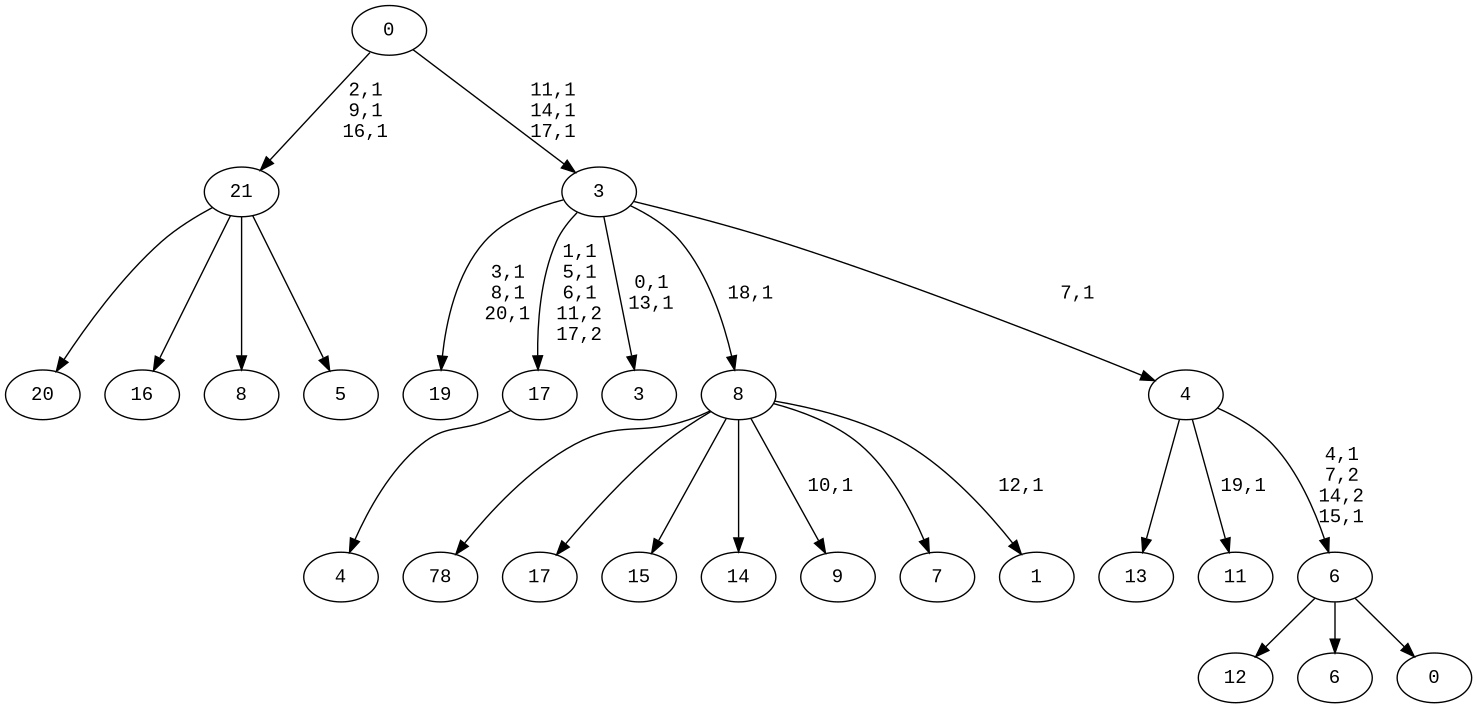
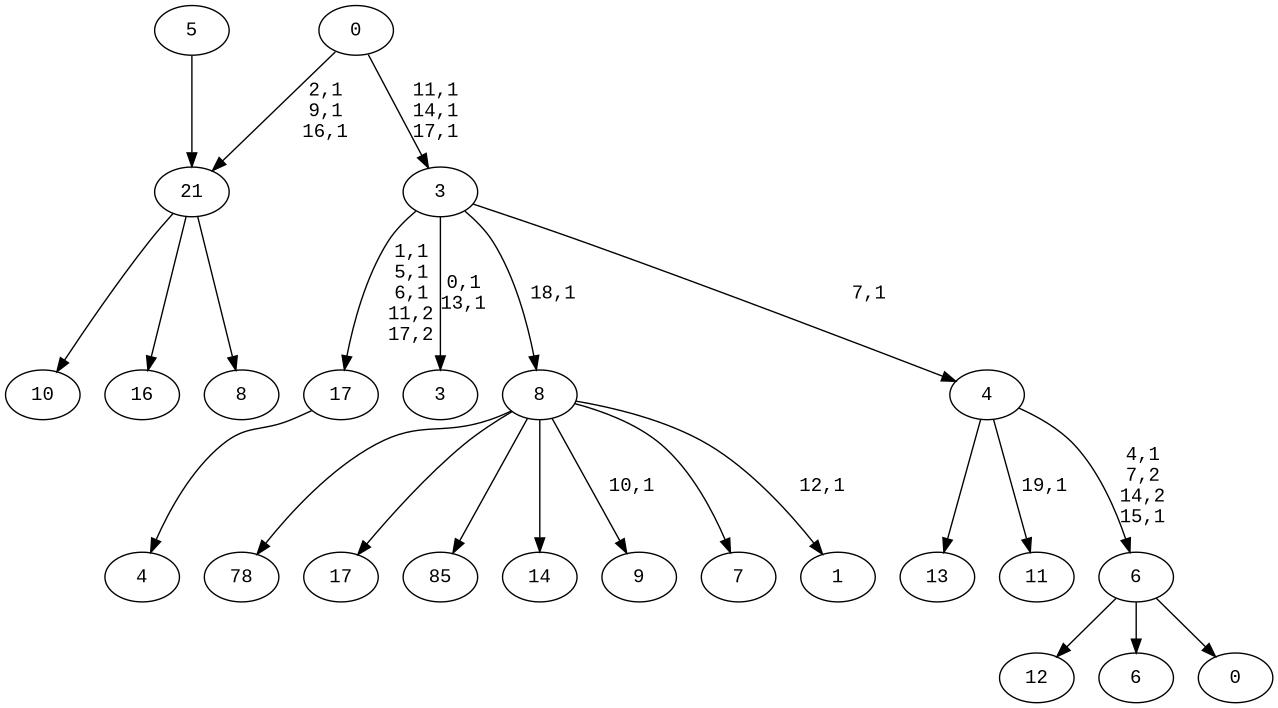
(288, 287) -> (192, 104)
(43, 395) -> (43, 395)
(440, 395) -> none
(639, 577) -> (440, 577)
